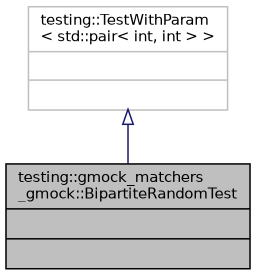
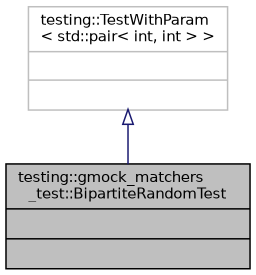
(128, 194) -> (128, 194)
